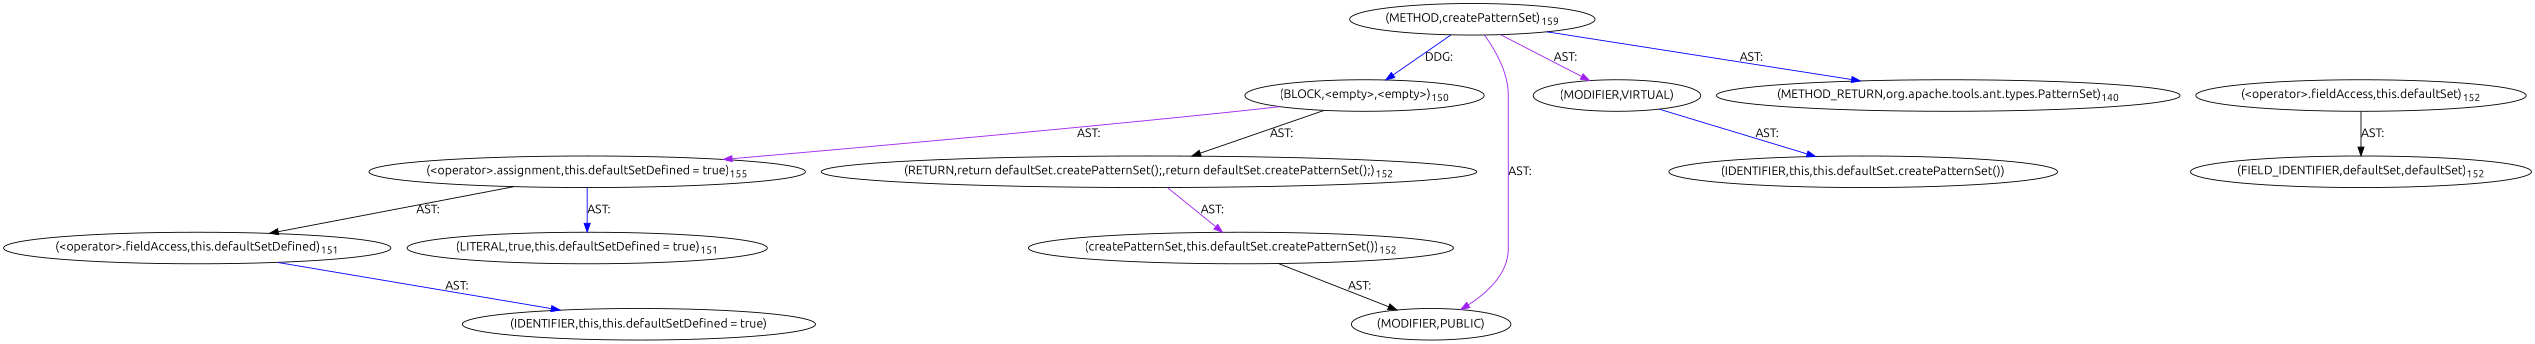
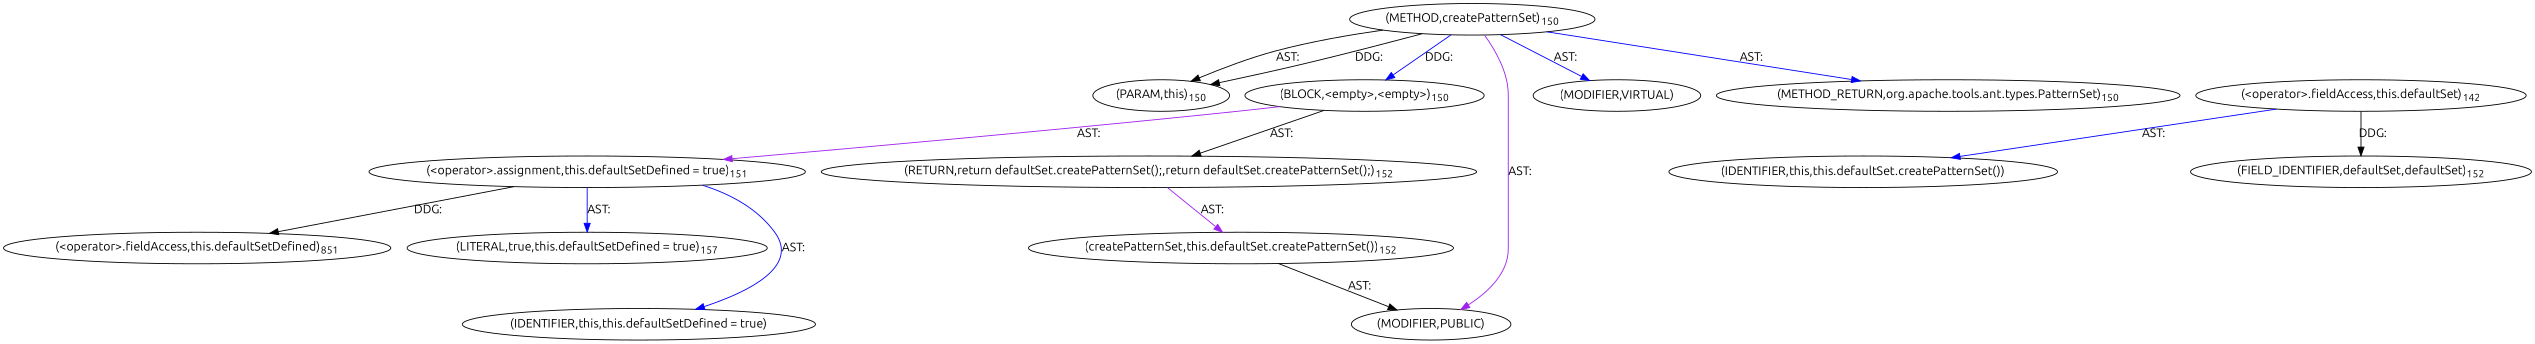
(1550, 18) -> (1550, 18)
(1541, 56) -> (1541, 56)
(2110, 94) -> (2110, 94)
(2472, 94) -> (2472, 94)
none -> (1161, 96)
(1733, 132) -> (2118, 133)
(2375, 134) -> (2375, 134)
(739, 170) -> (739, 170)
(430, 210) -> (430, 210)
(330, 247) -> (330, 247)
(709, 247) -> (709, 247)
(414, 286) -> (781, 247)
